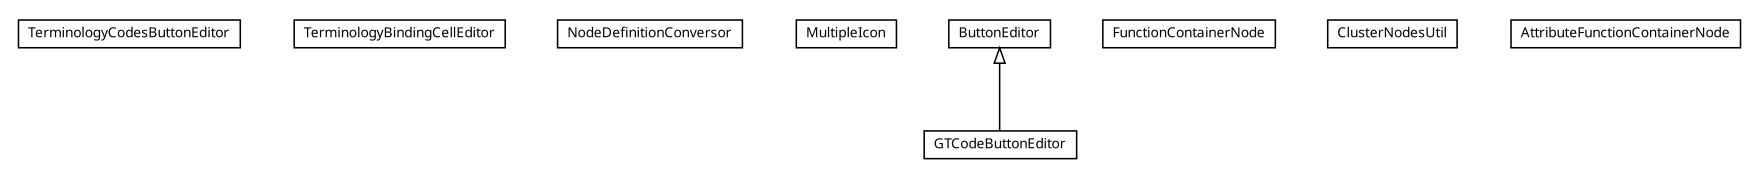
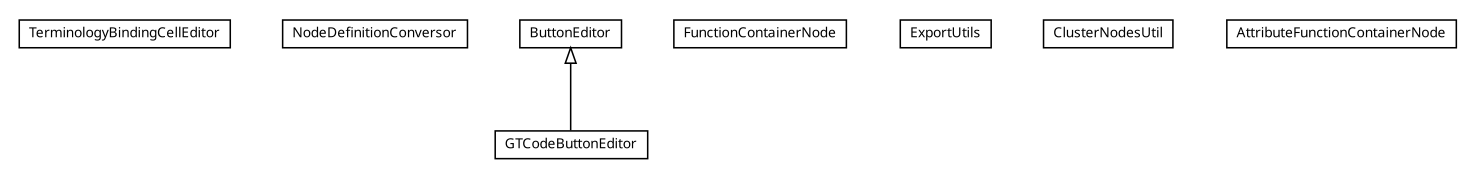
(129, 34) -> none
(846, 34) -> none
none -> (945, 34)
